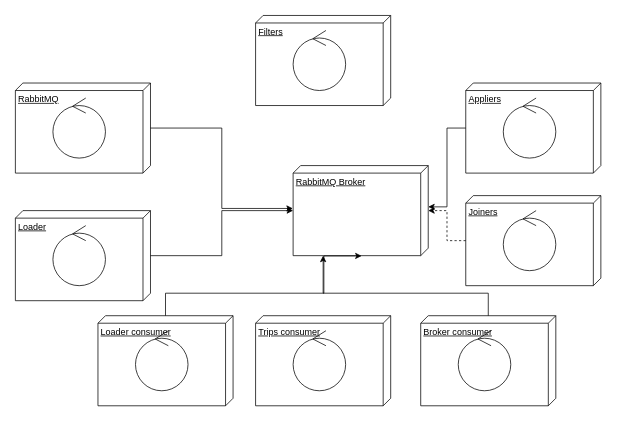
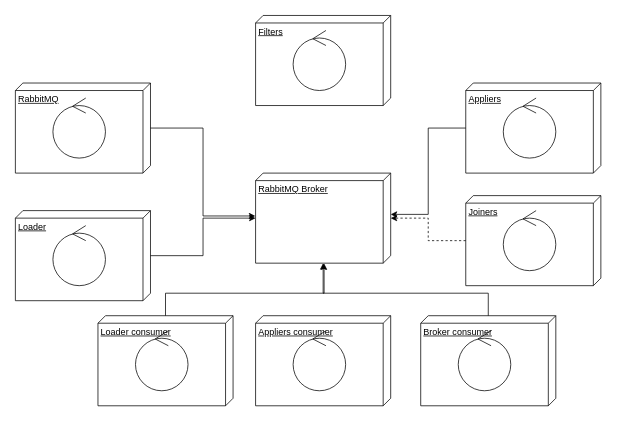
(360, 210) -> (323, 218)
(291, 332) -> (298, 332)
